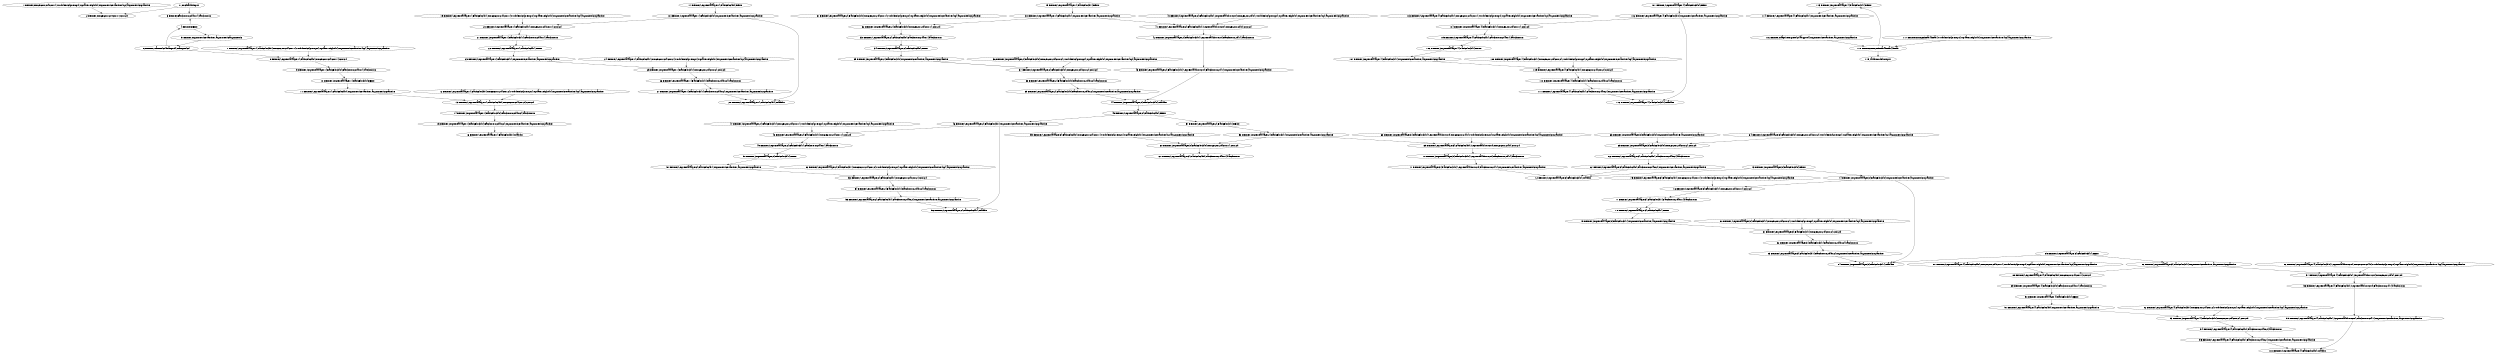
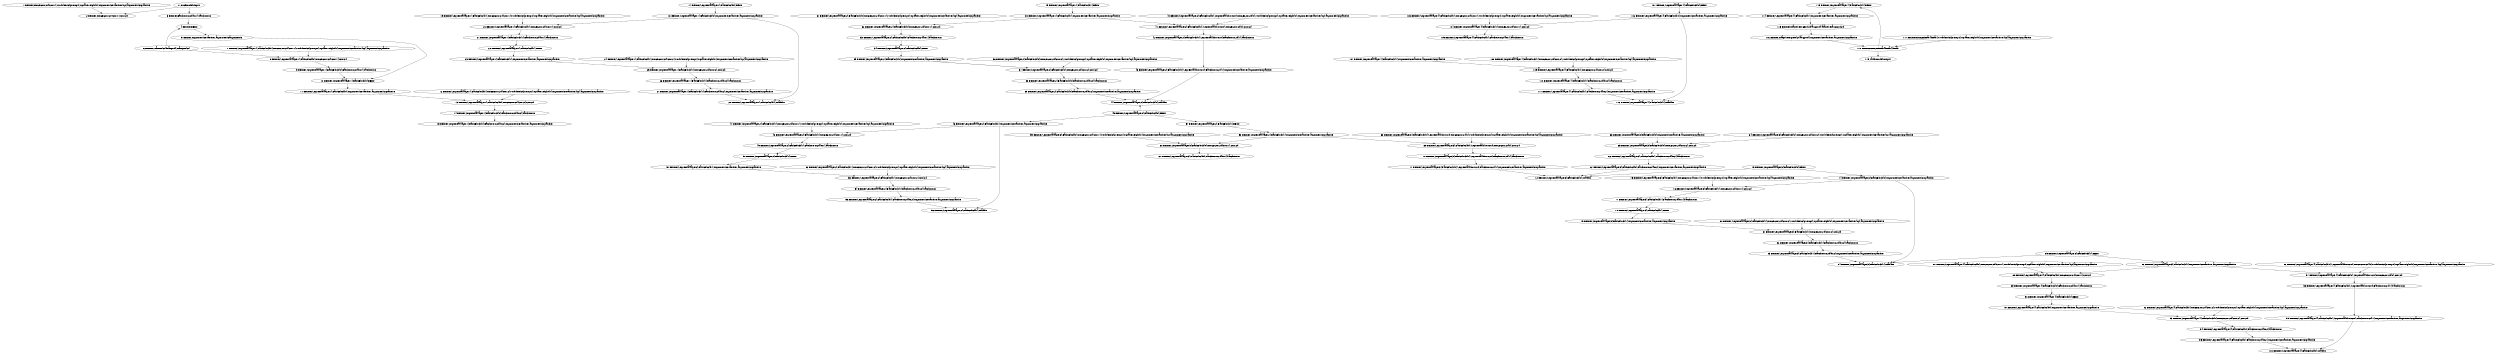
(189, 5) -> (189, 5)
(190, 22) -> (188, 21)
none -> (1811, 27)
(190, 43) -> (371, 41)
(1454, 48) -> none
(1138, 107) -> (1140, 109)
(495, 135) -> none
